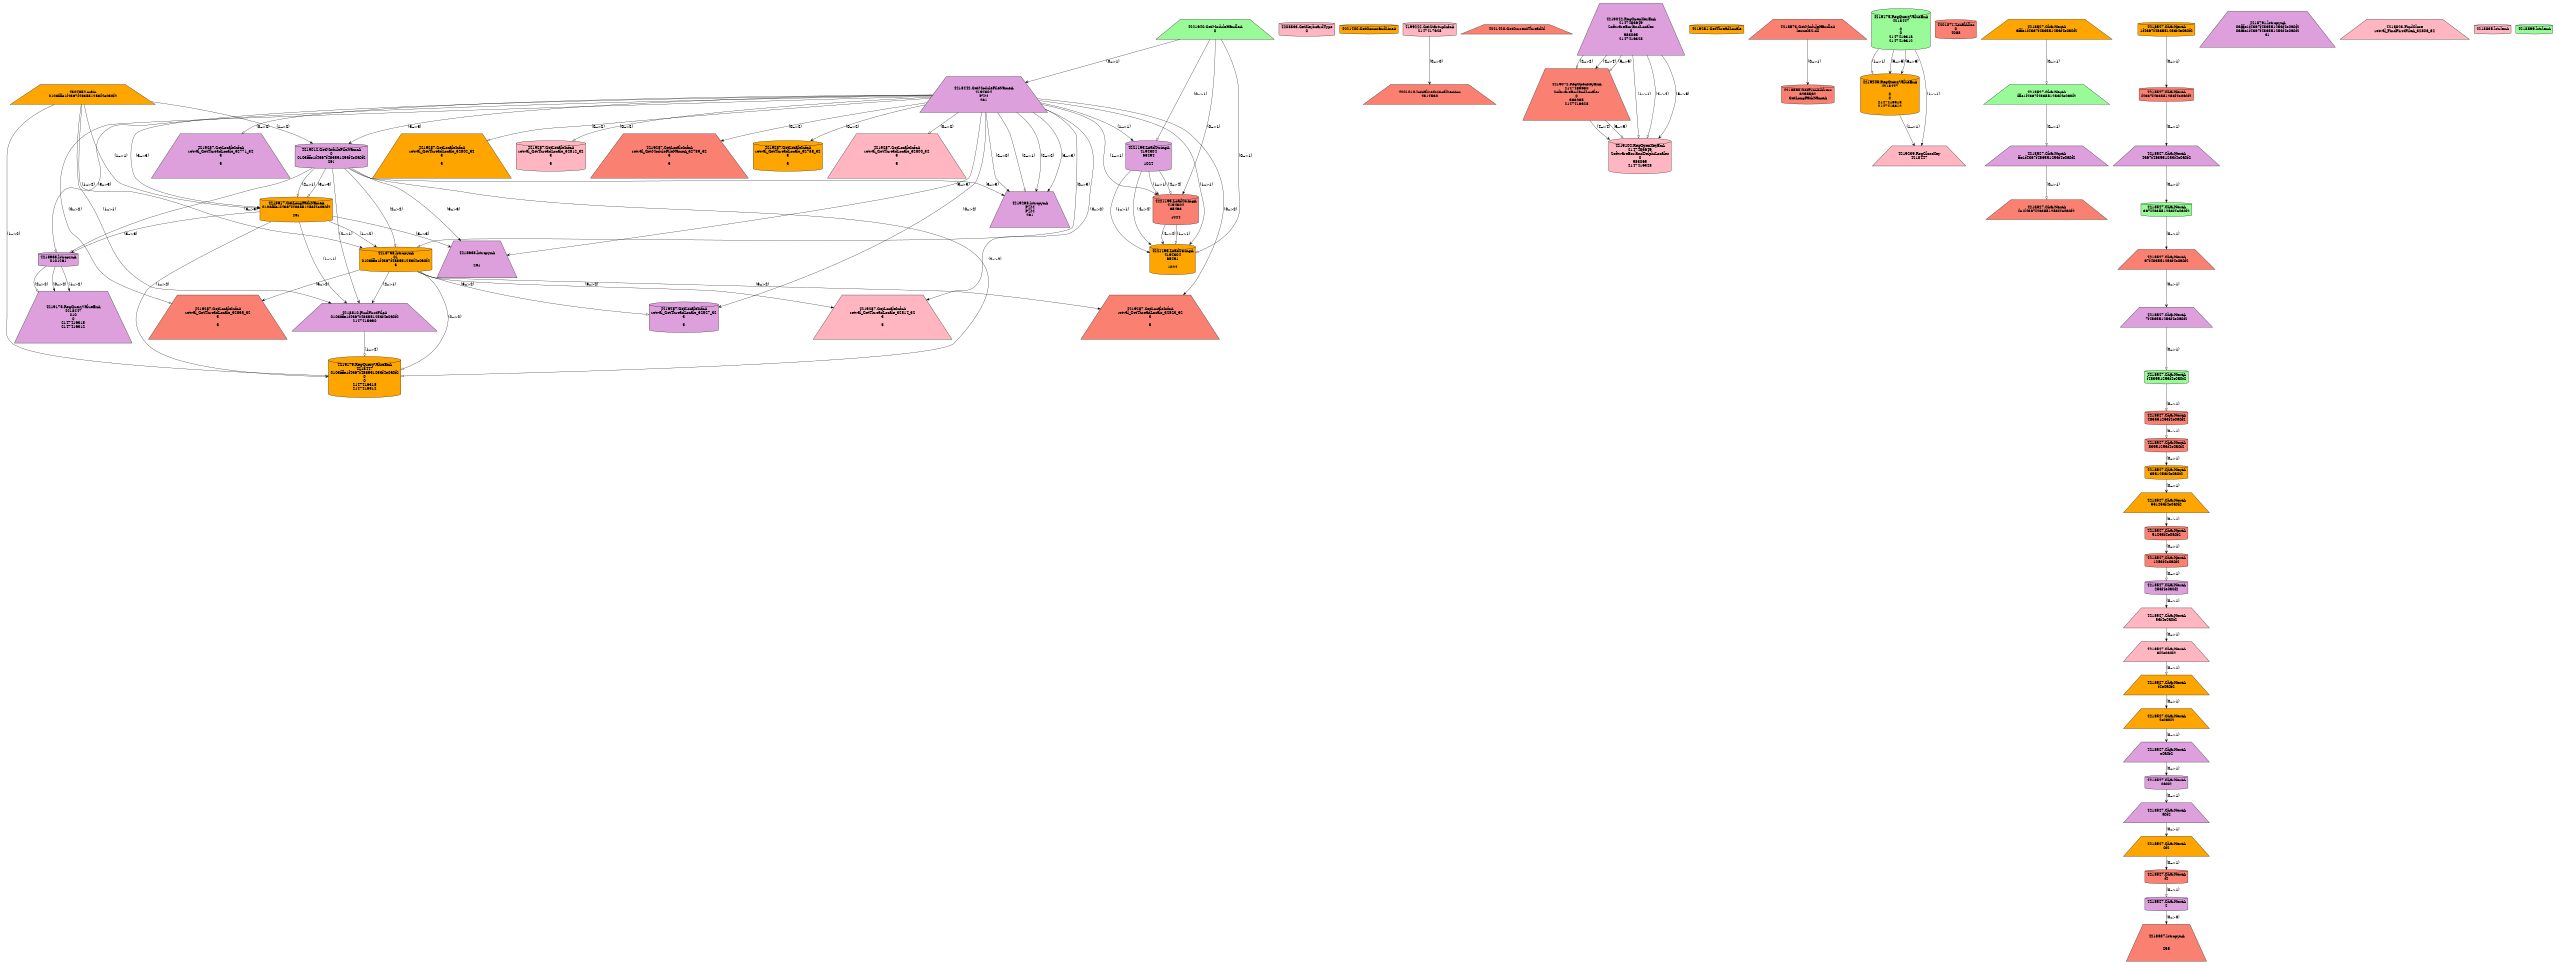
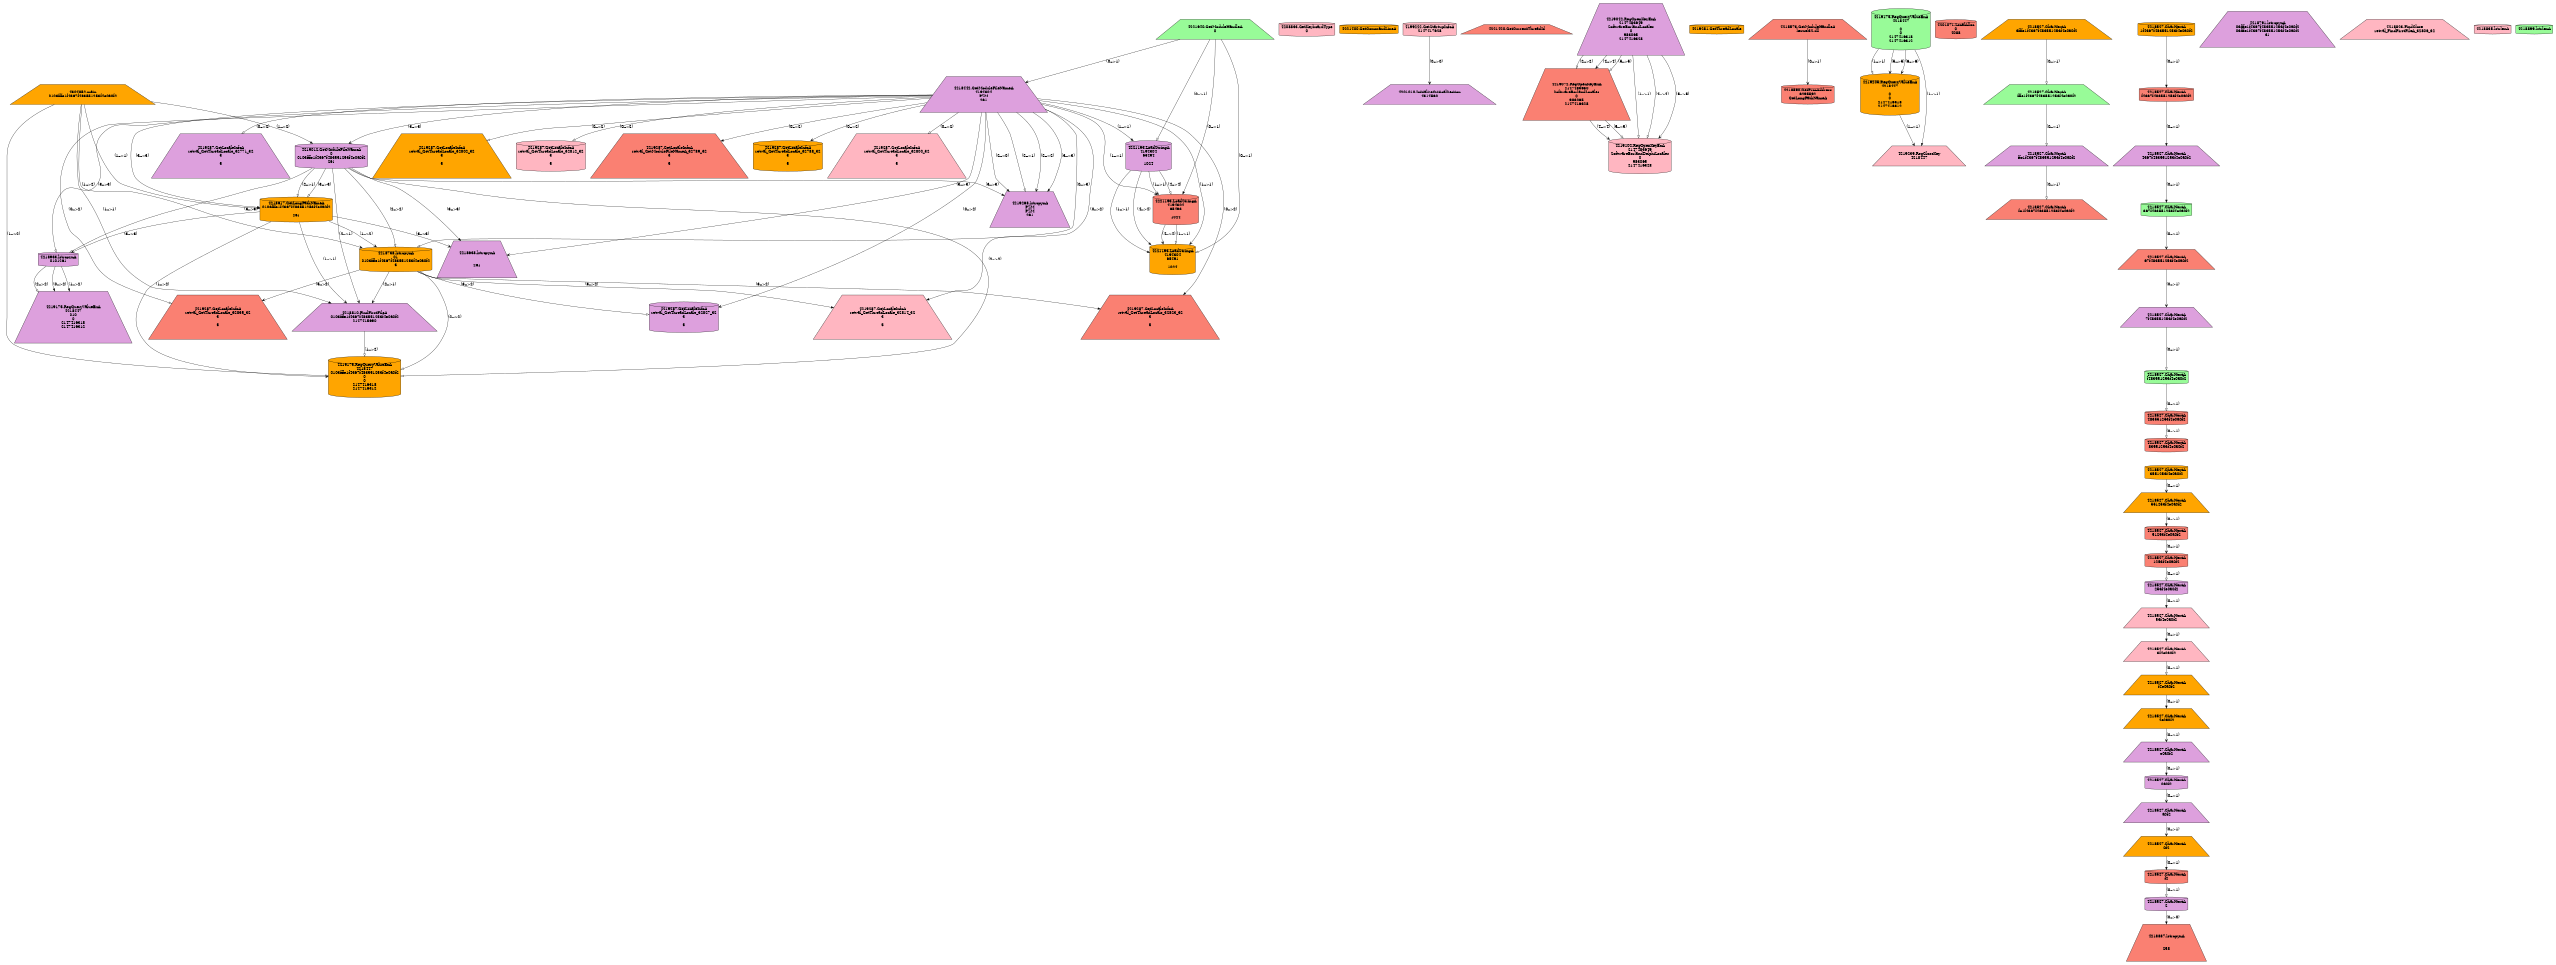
(1430, 94) -> (1430, 94)
(2166, 232) -> (2166, 232)
(2166, 457) -> none
